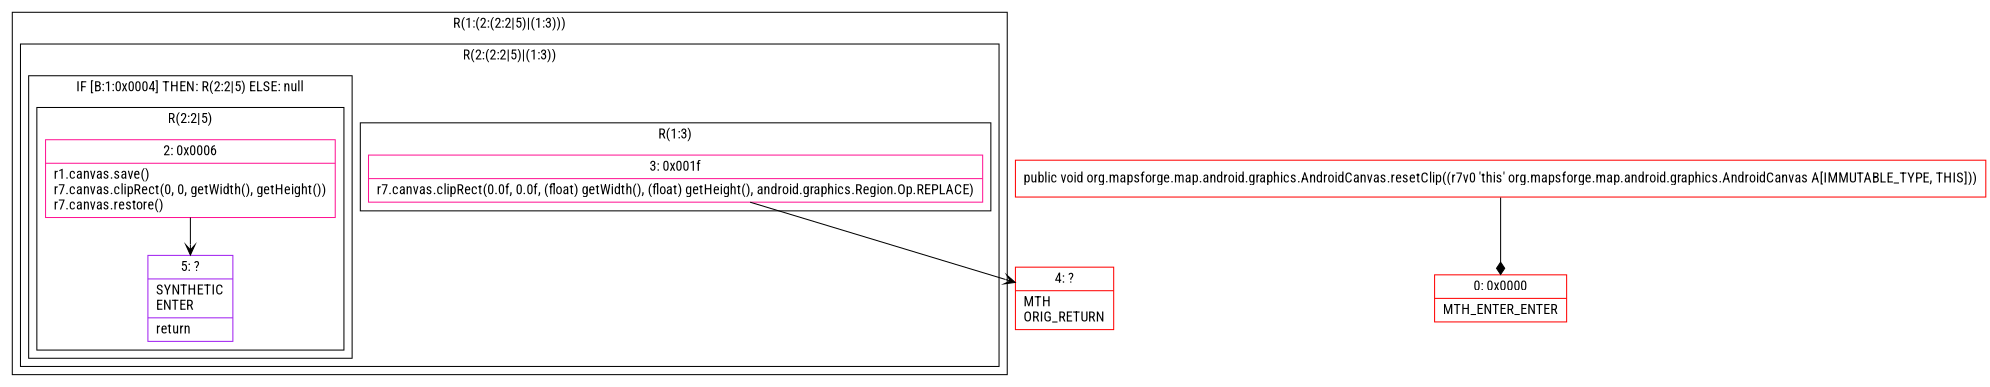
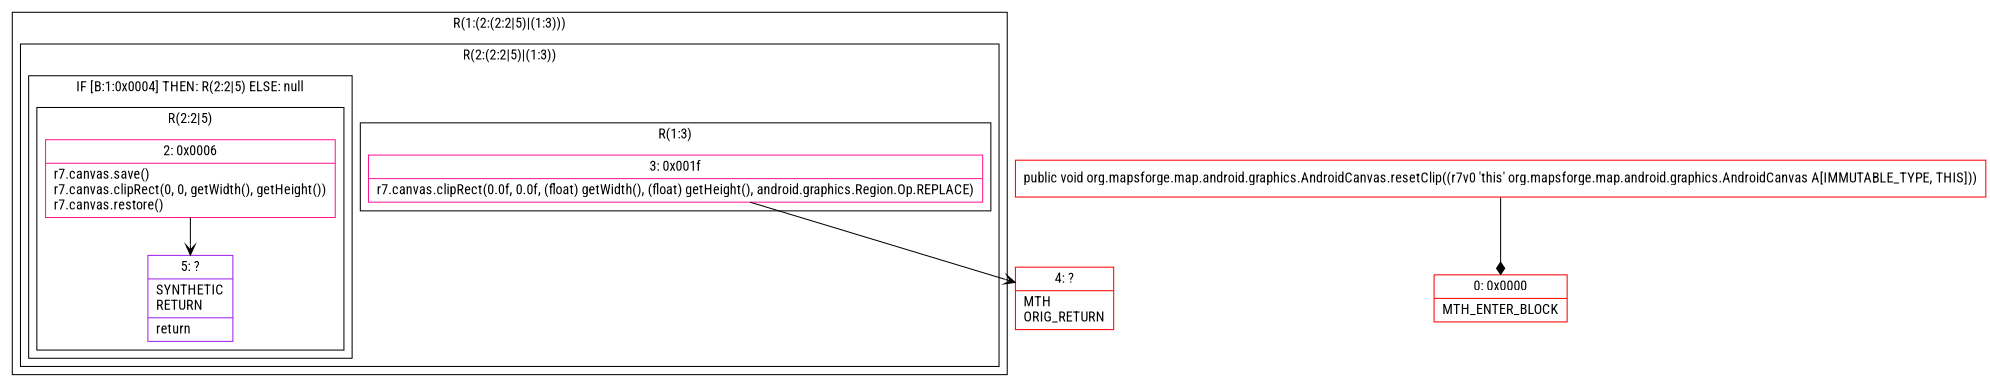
(102, 175) -> (102, 175)
(175, 306) -> (180, 306)
(1501, 310) -> (1501, 310)
